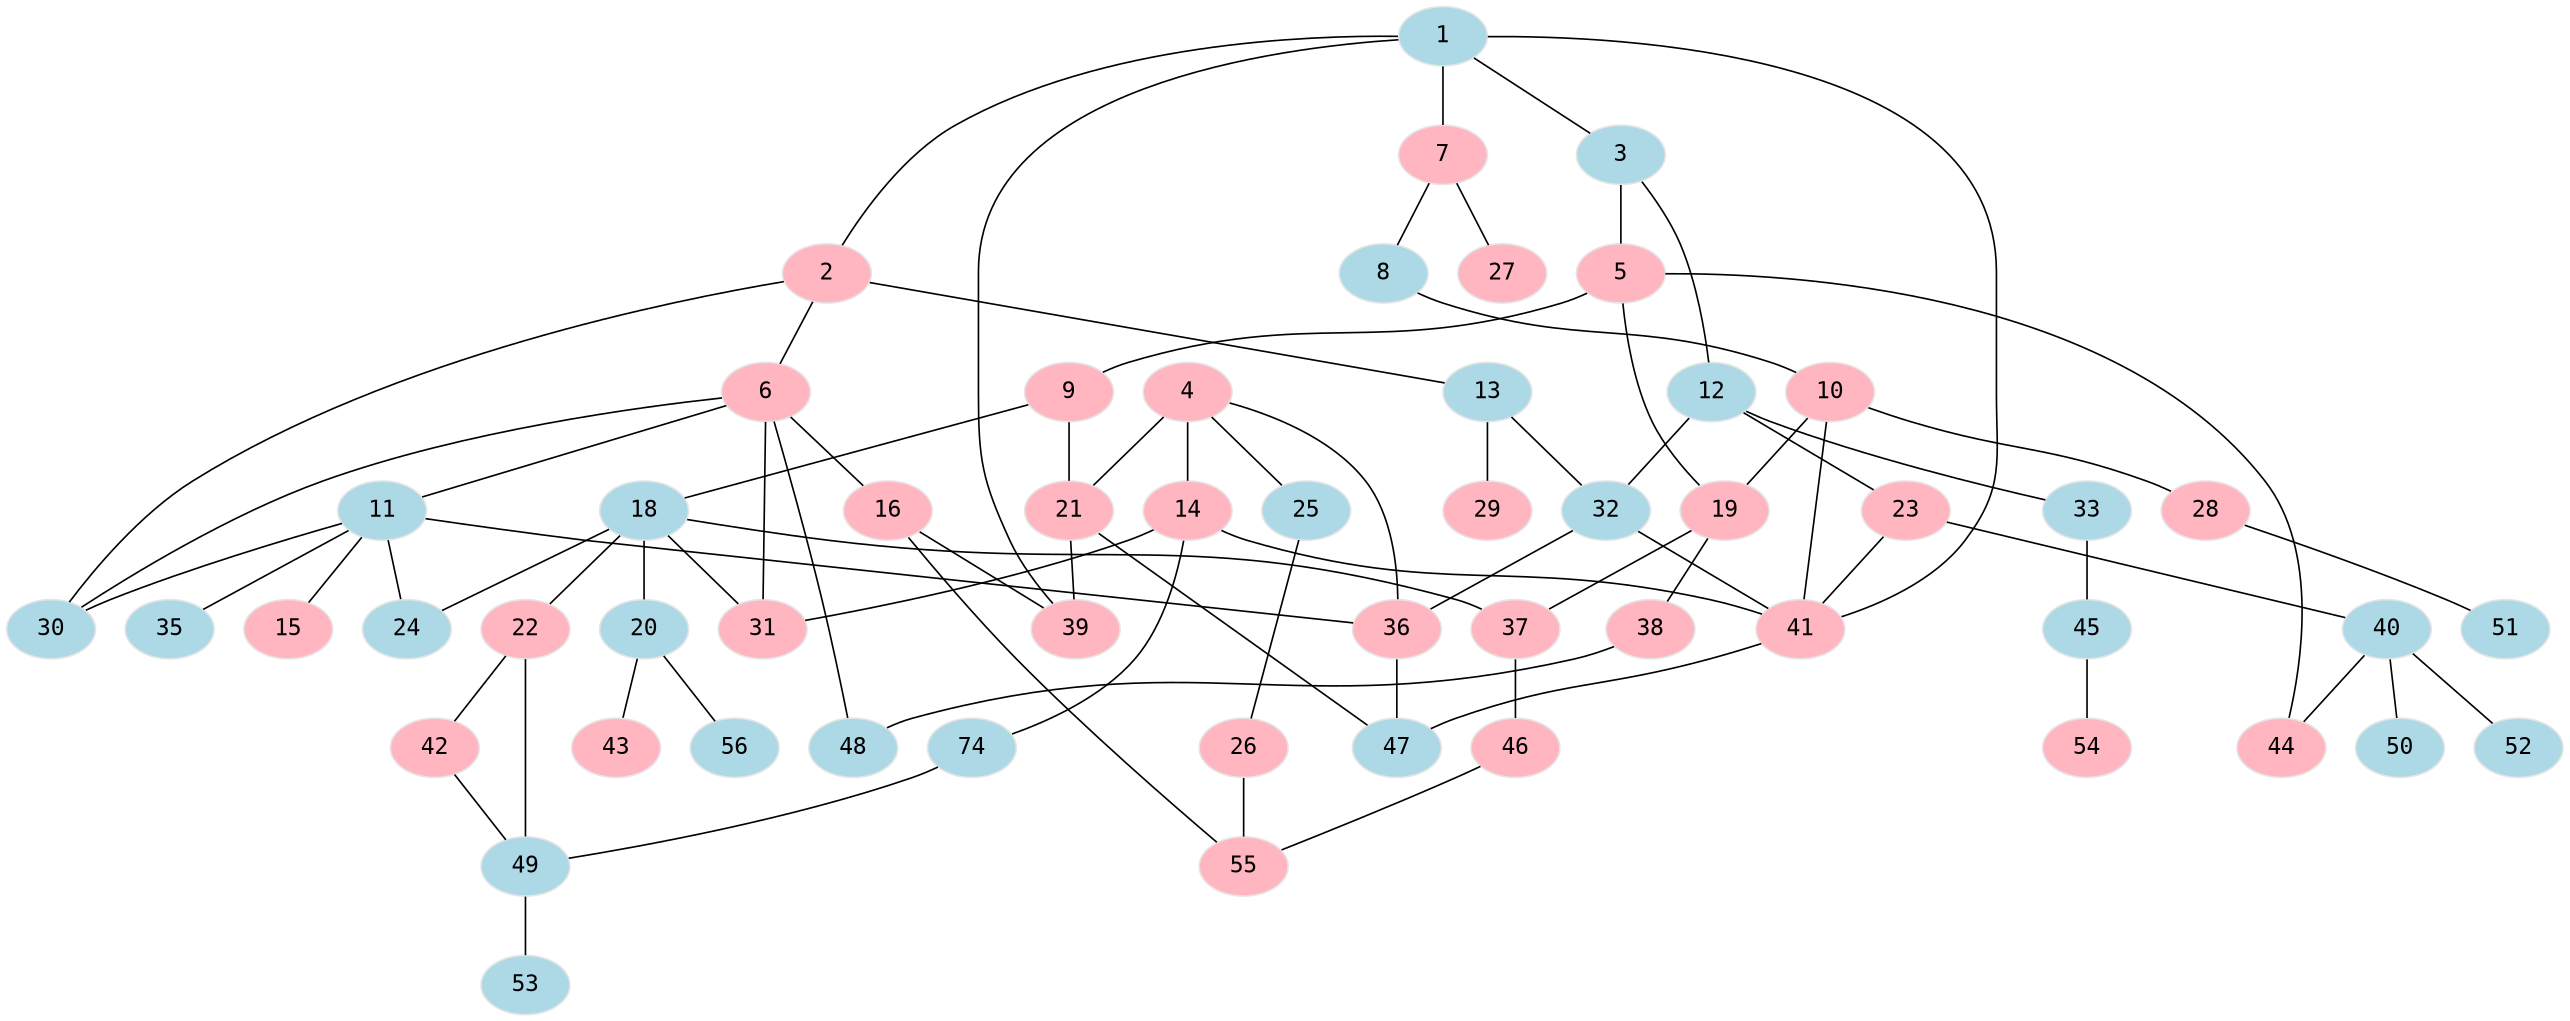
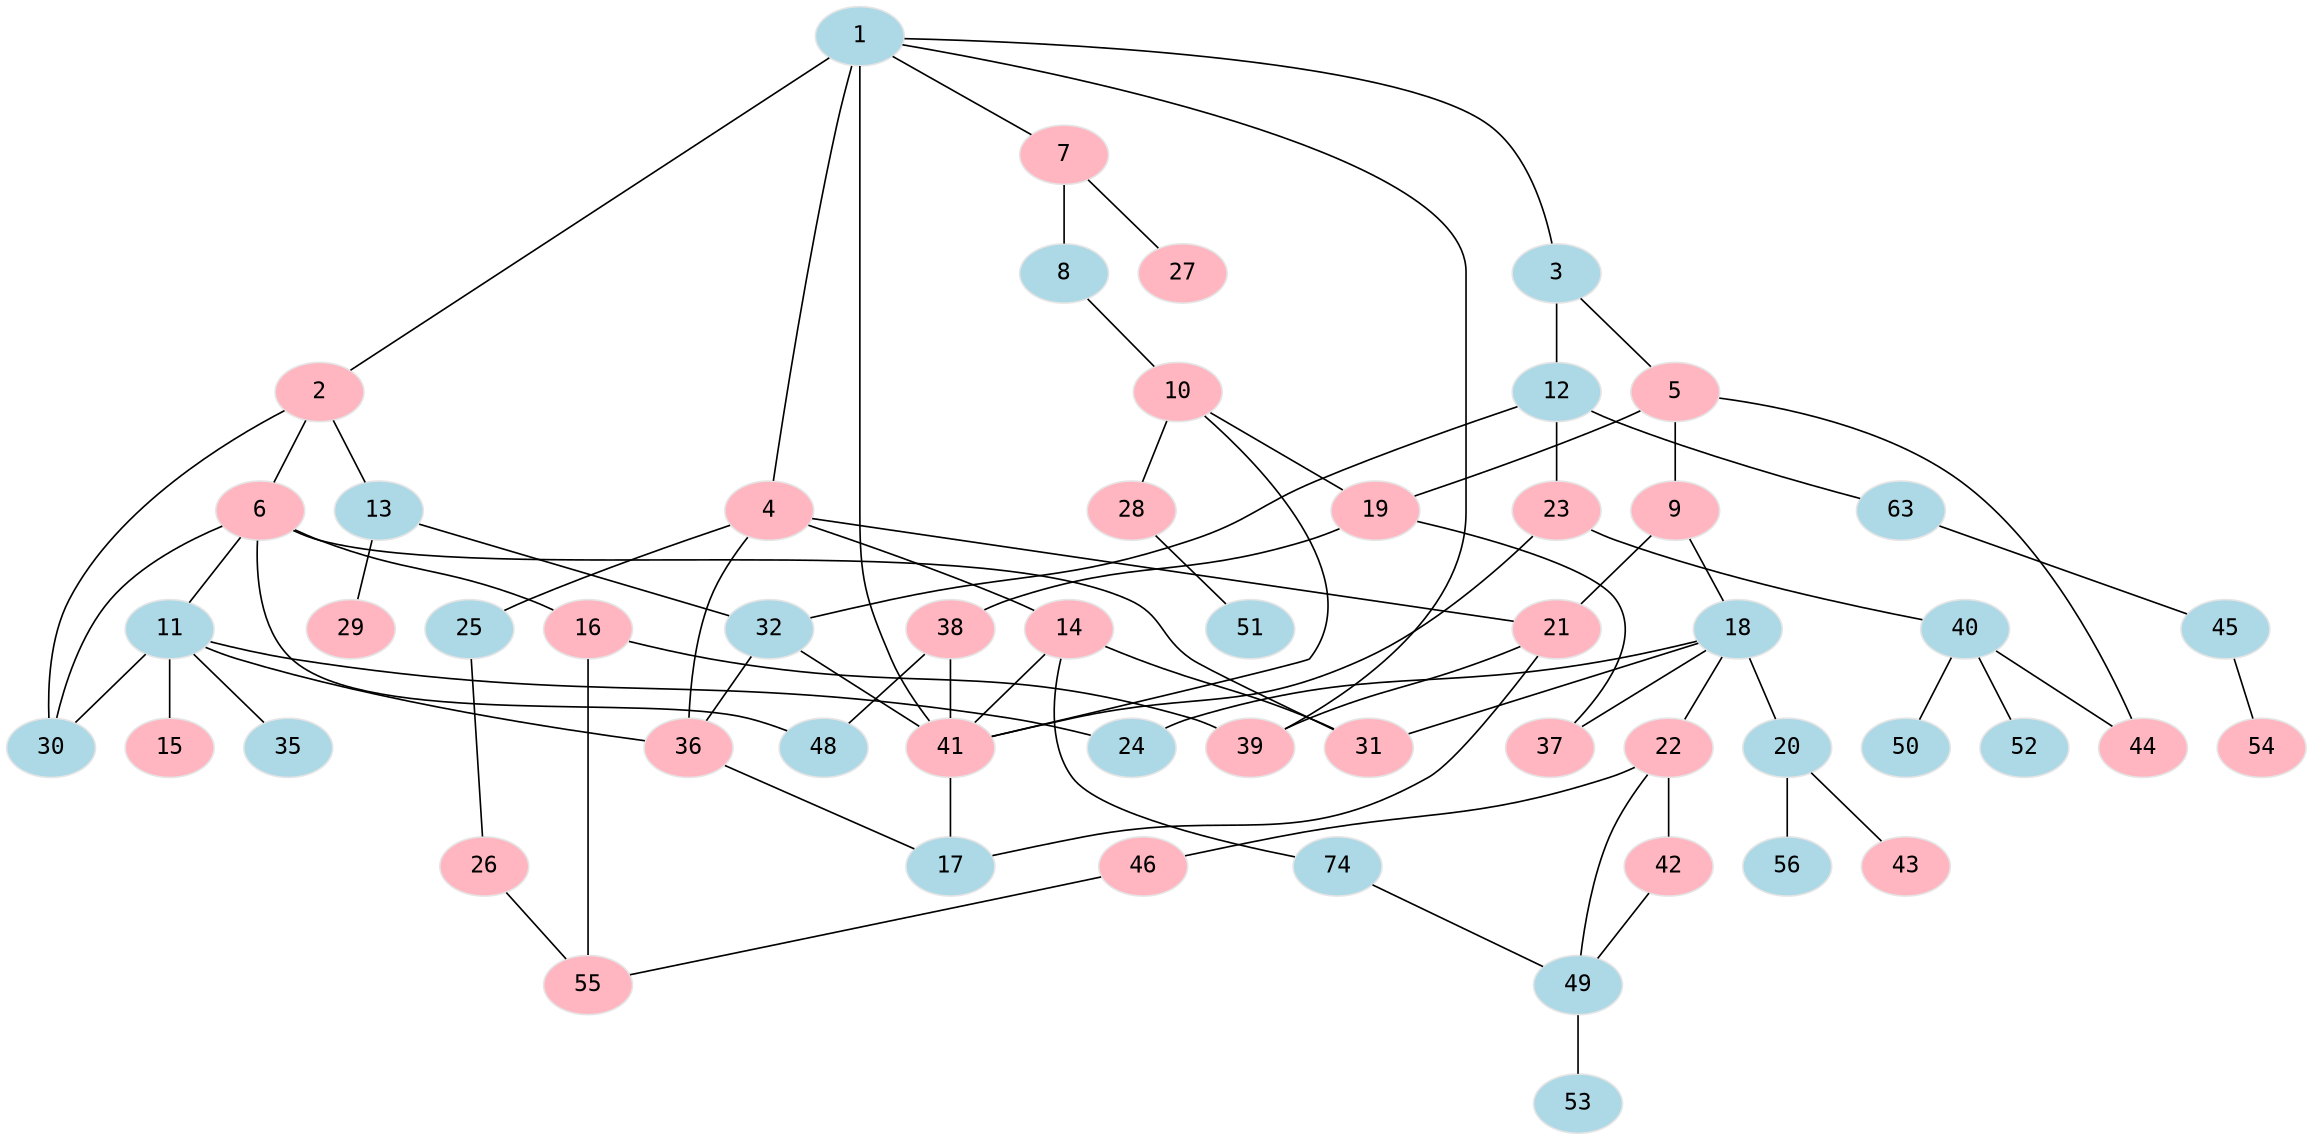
none -> (808, 273)
(2087, 511) -> (1901, 511)
(1515, 689) -> (1411, 817)
none -> (950, 690)
(1397, 748) -> (950, 866)
